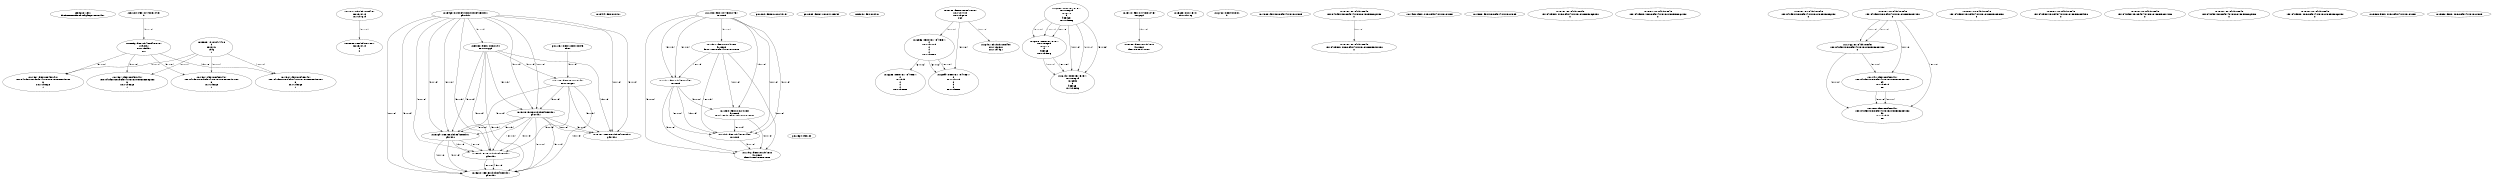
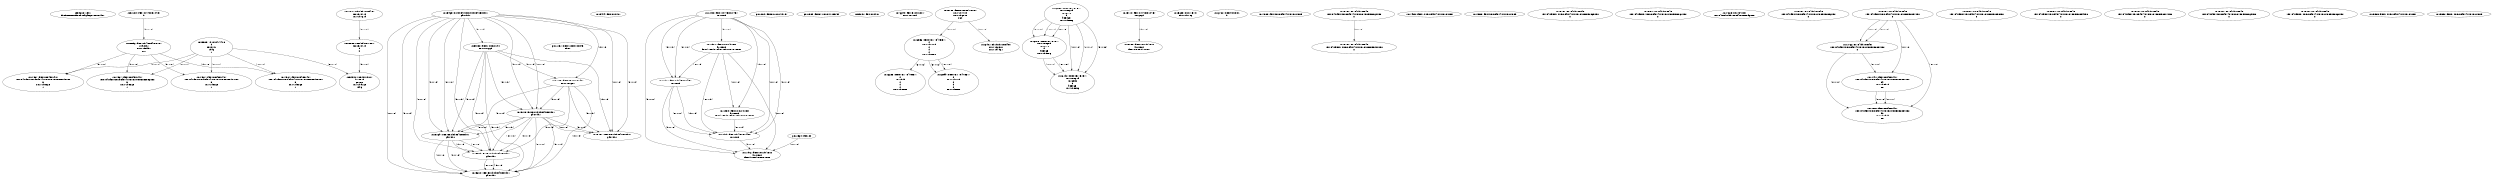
none -> (910, 14)
none -> (1734, 14)
(957, 45) -> none
(722, 47) -> (722, 47)
(568, 64) -> (577, 25)
none -> (359, 82)
(692, 101) -> none
(760, 130) -> (787, 145)
